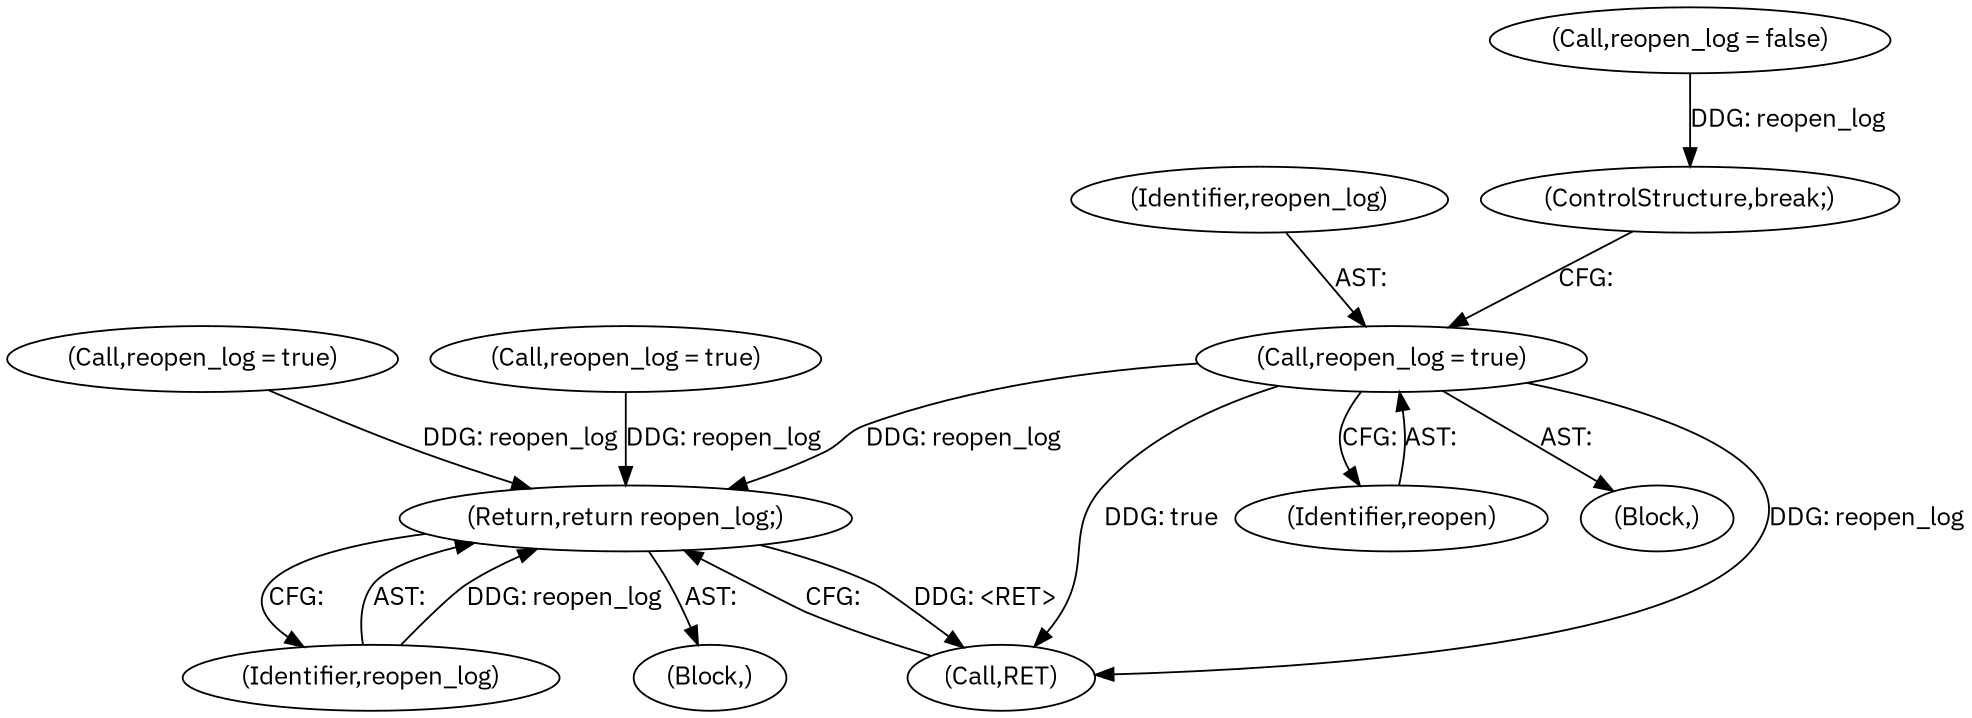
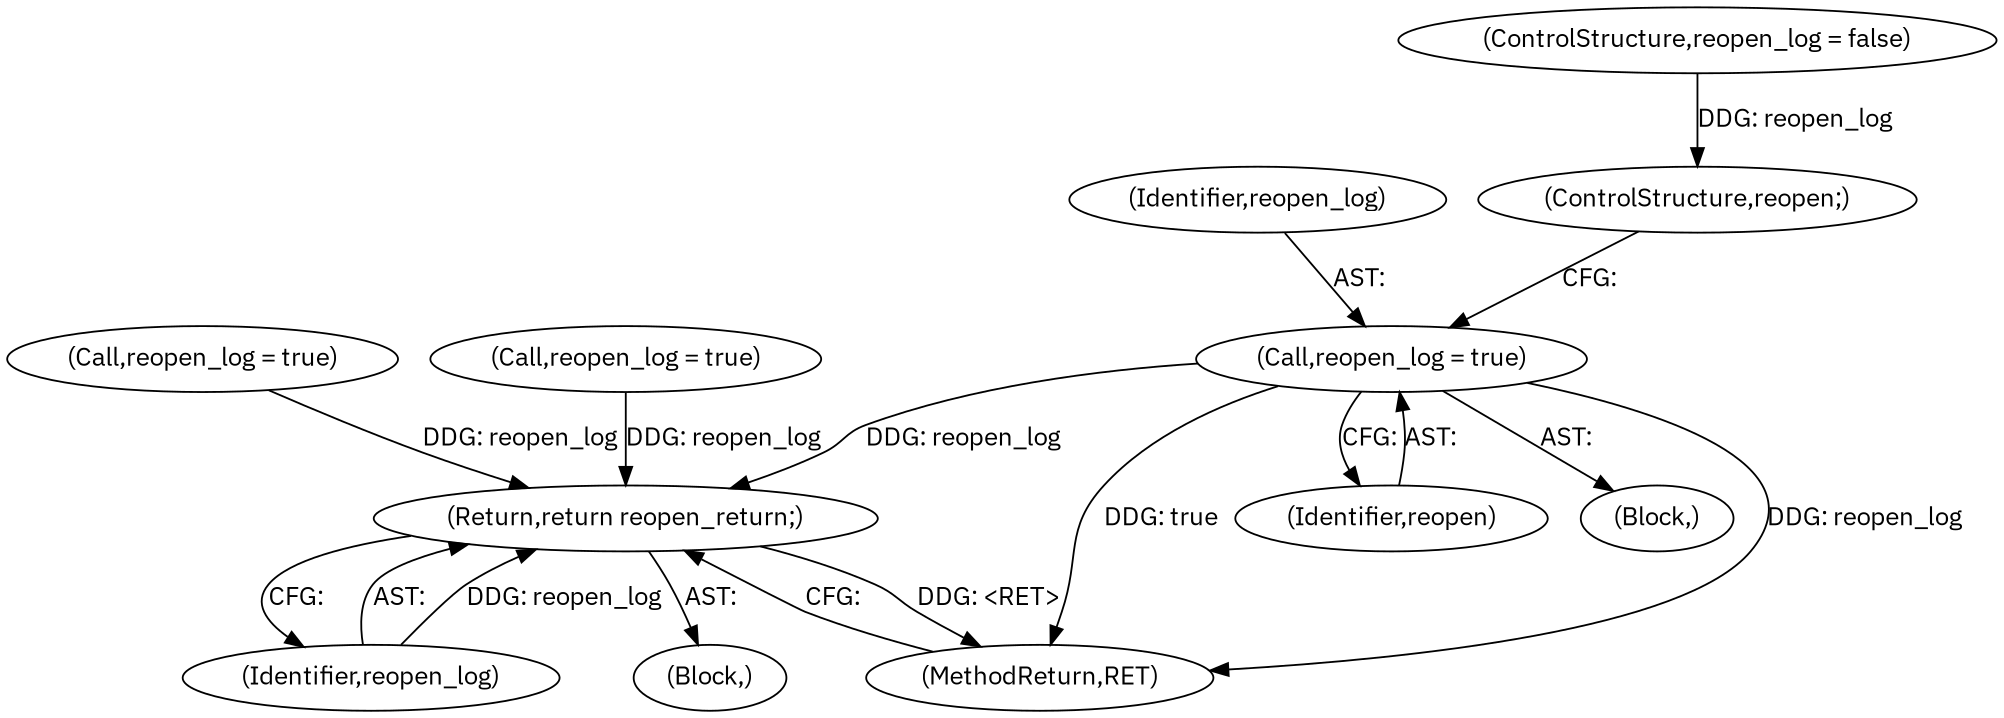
(1690, 40) -> (1697, 40)
(1690, 200) -> (1697, 200)
(626, 518) -> (626, 518)
(1001, 678) -> (1040, 678)
